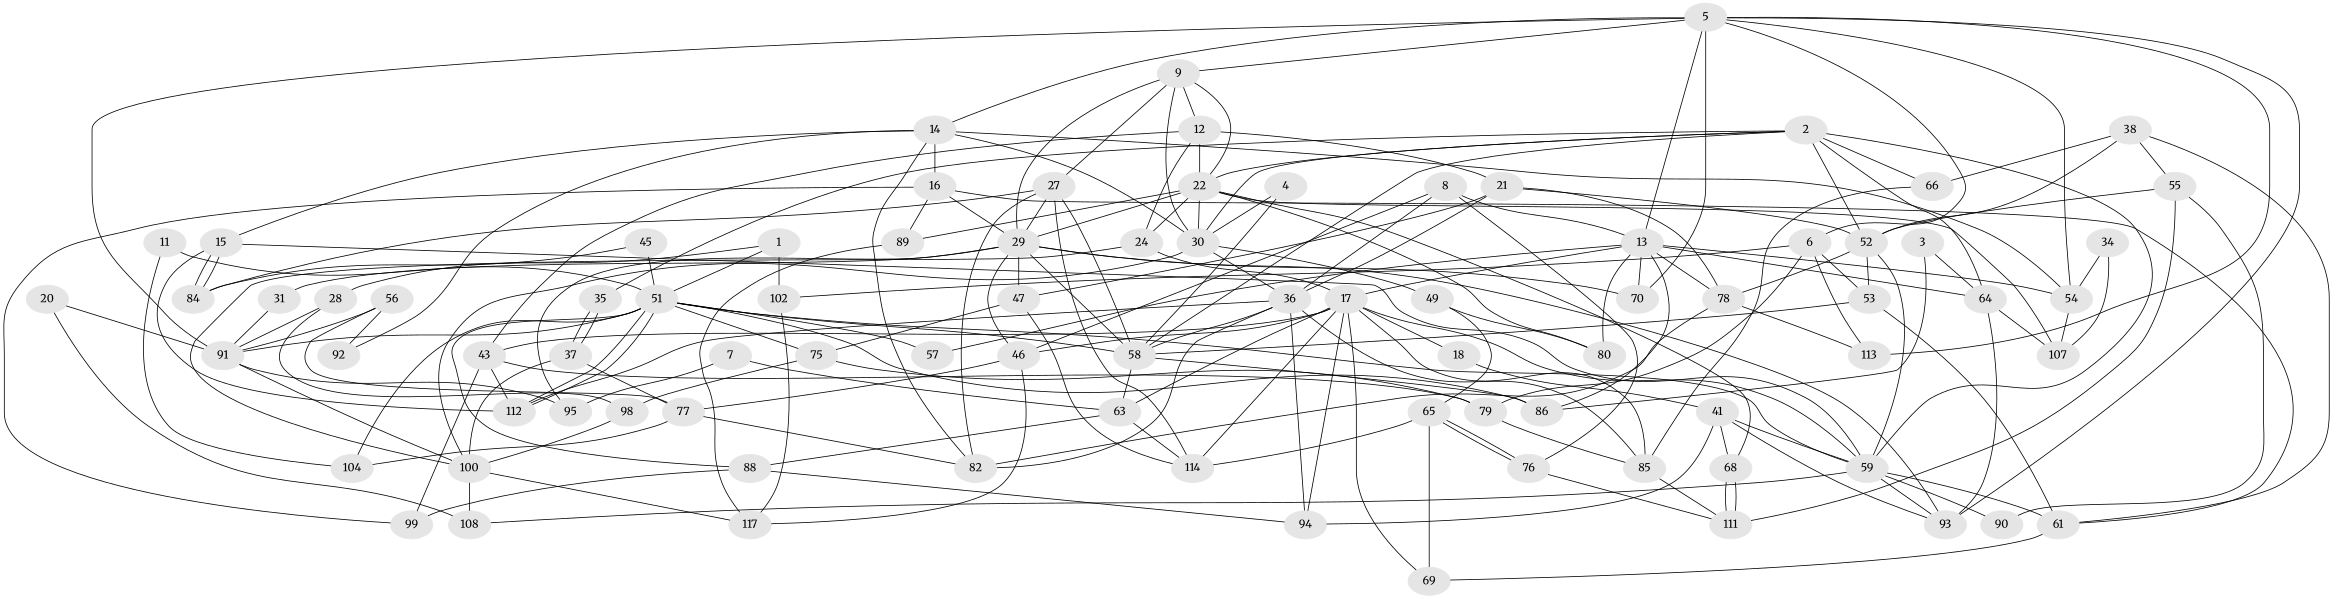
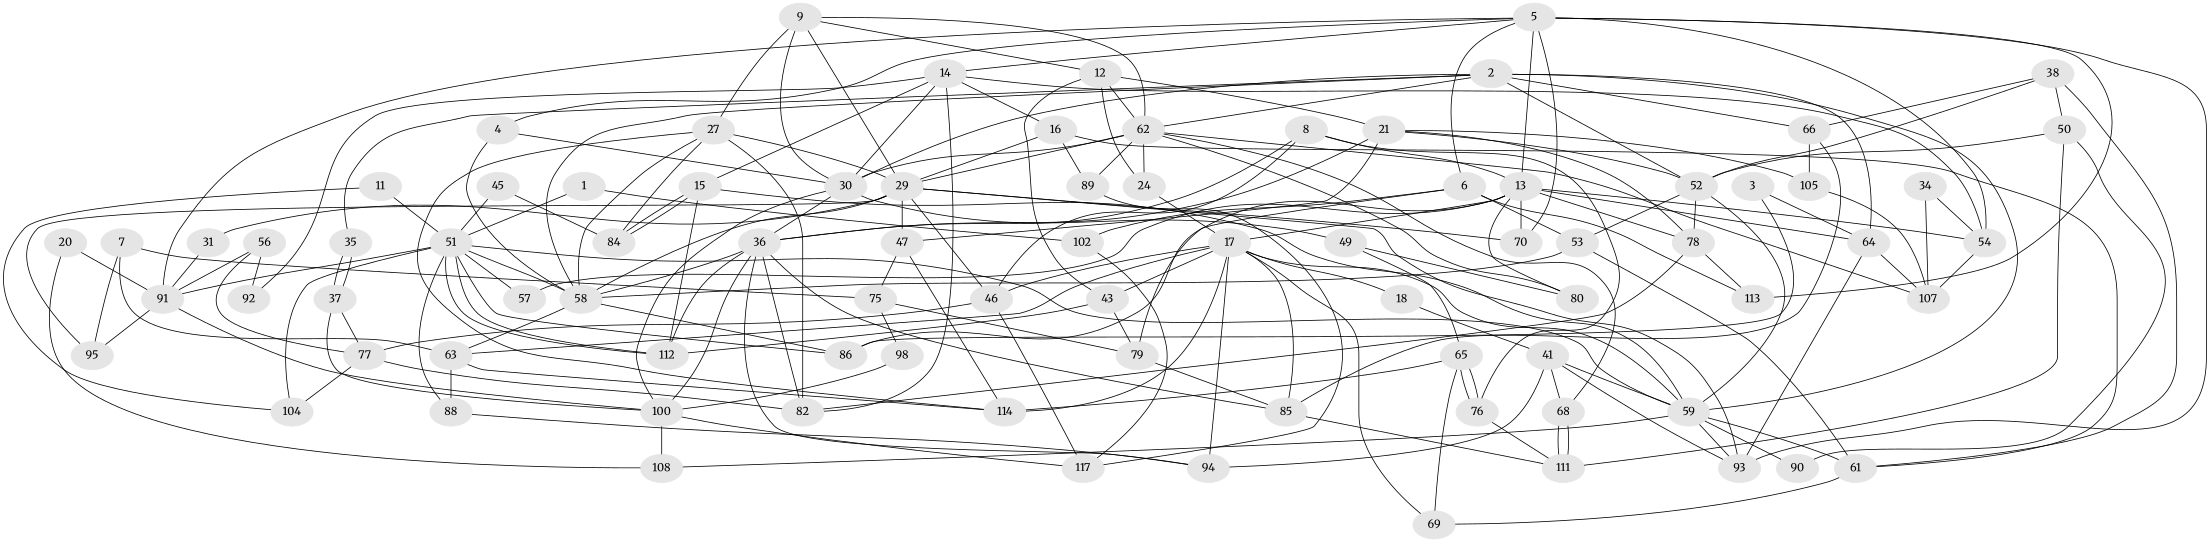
(1442, 45) -> (1010, 47)
(1200, 186) -> (1143, 130)
none -> (1809, 186)
(2175, 186) -> (2065, 130)
(274, 280) -> (718, 318)
(336, 299) -> none
(737, 327) -> (479, 278)
(412, 525) -> none
